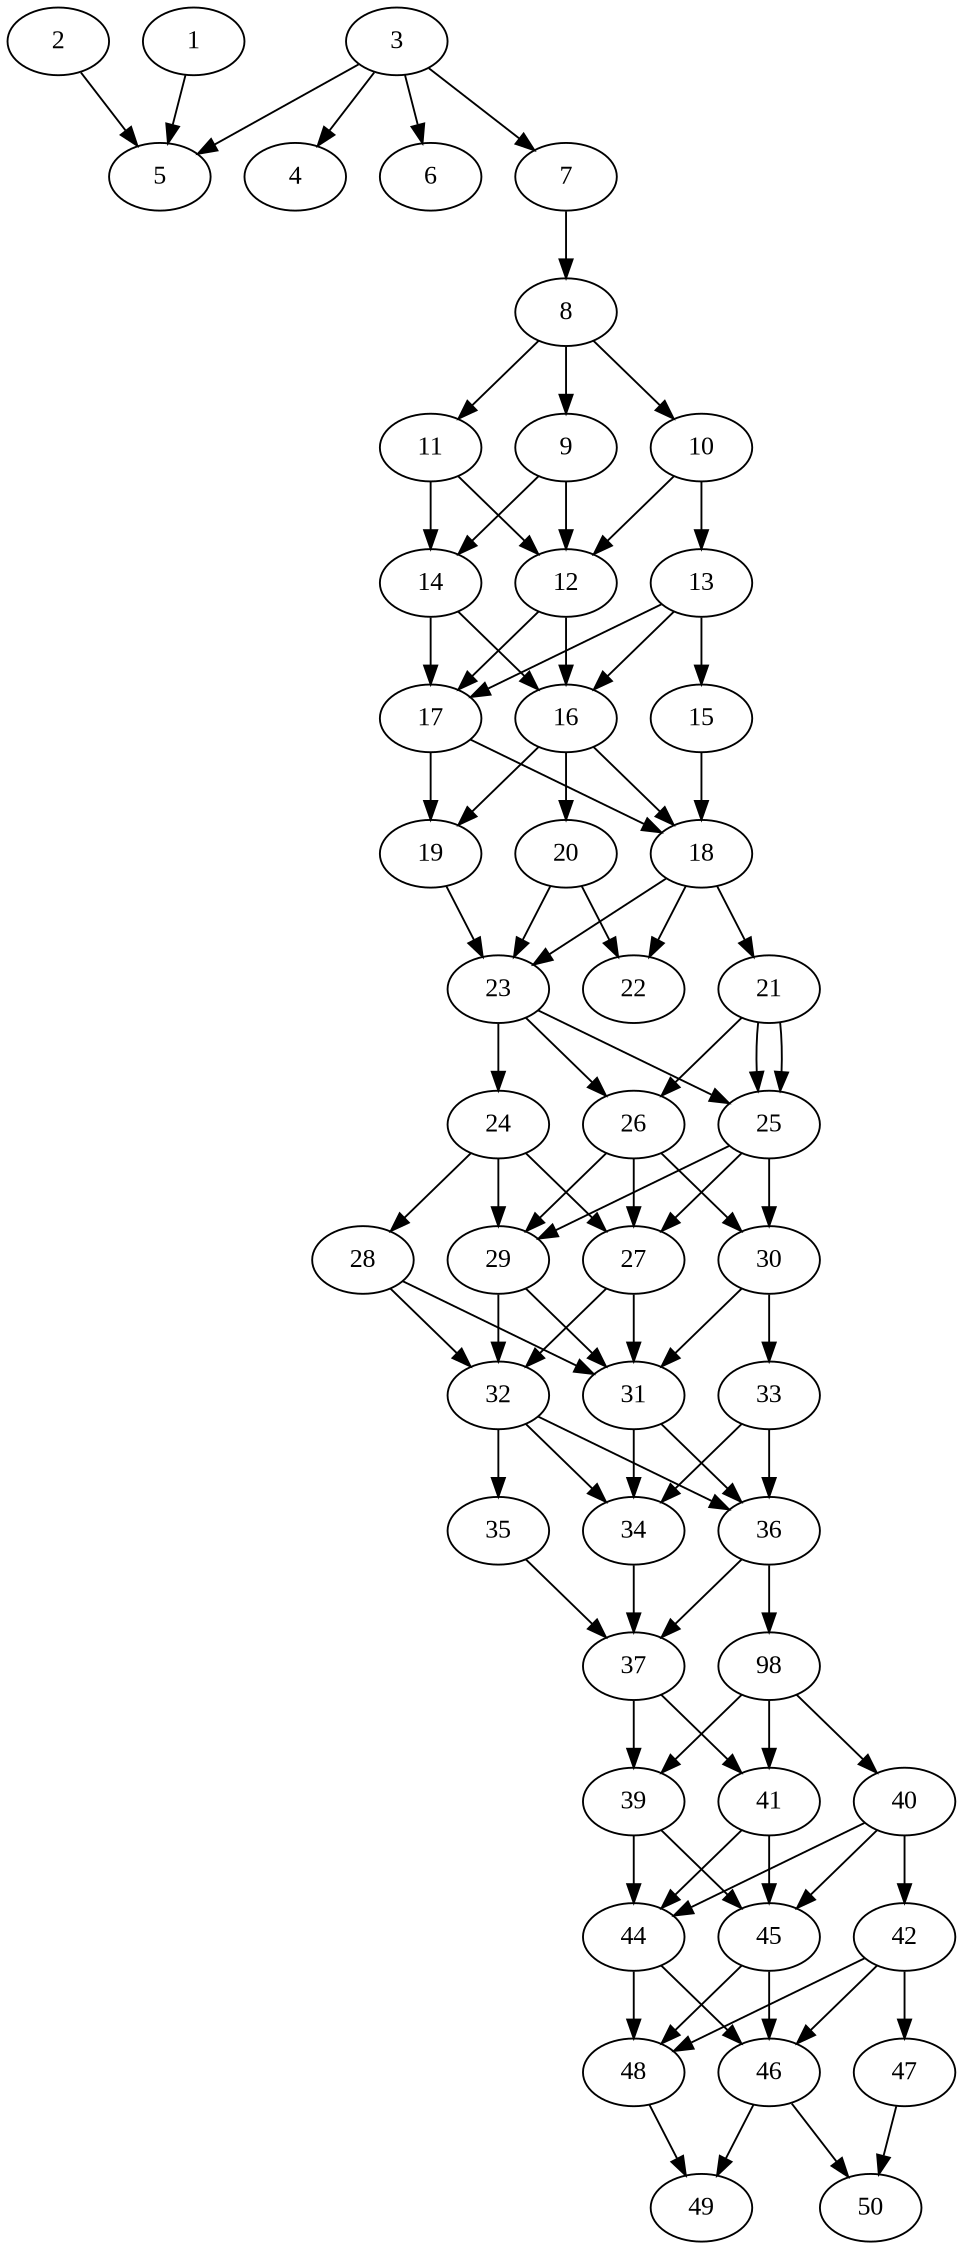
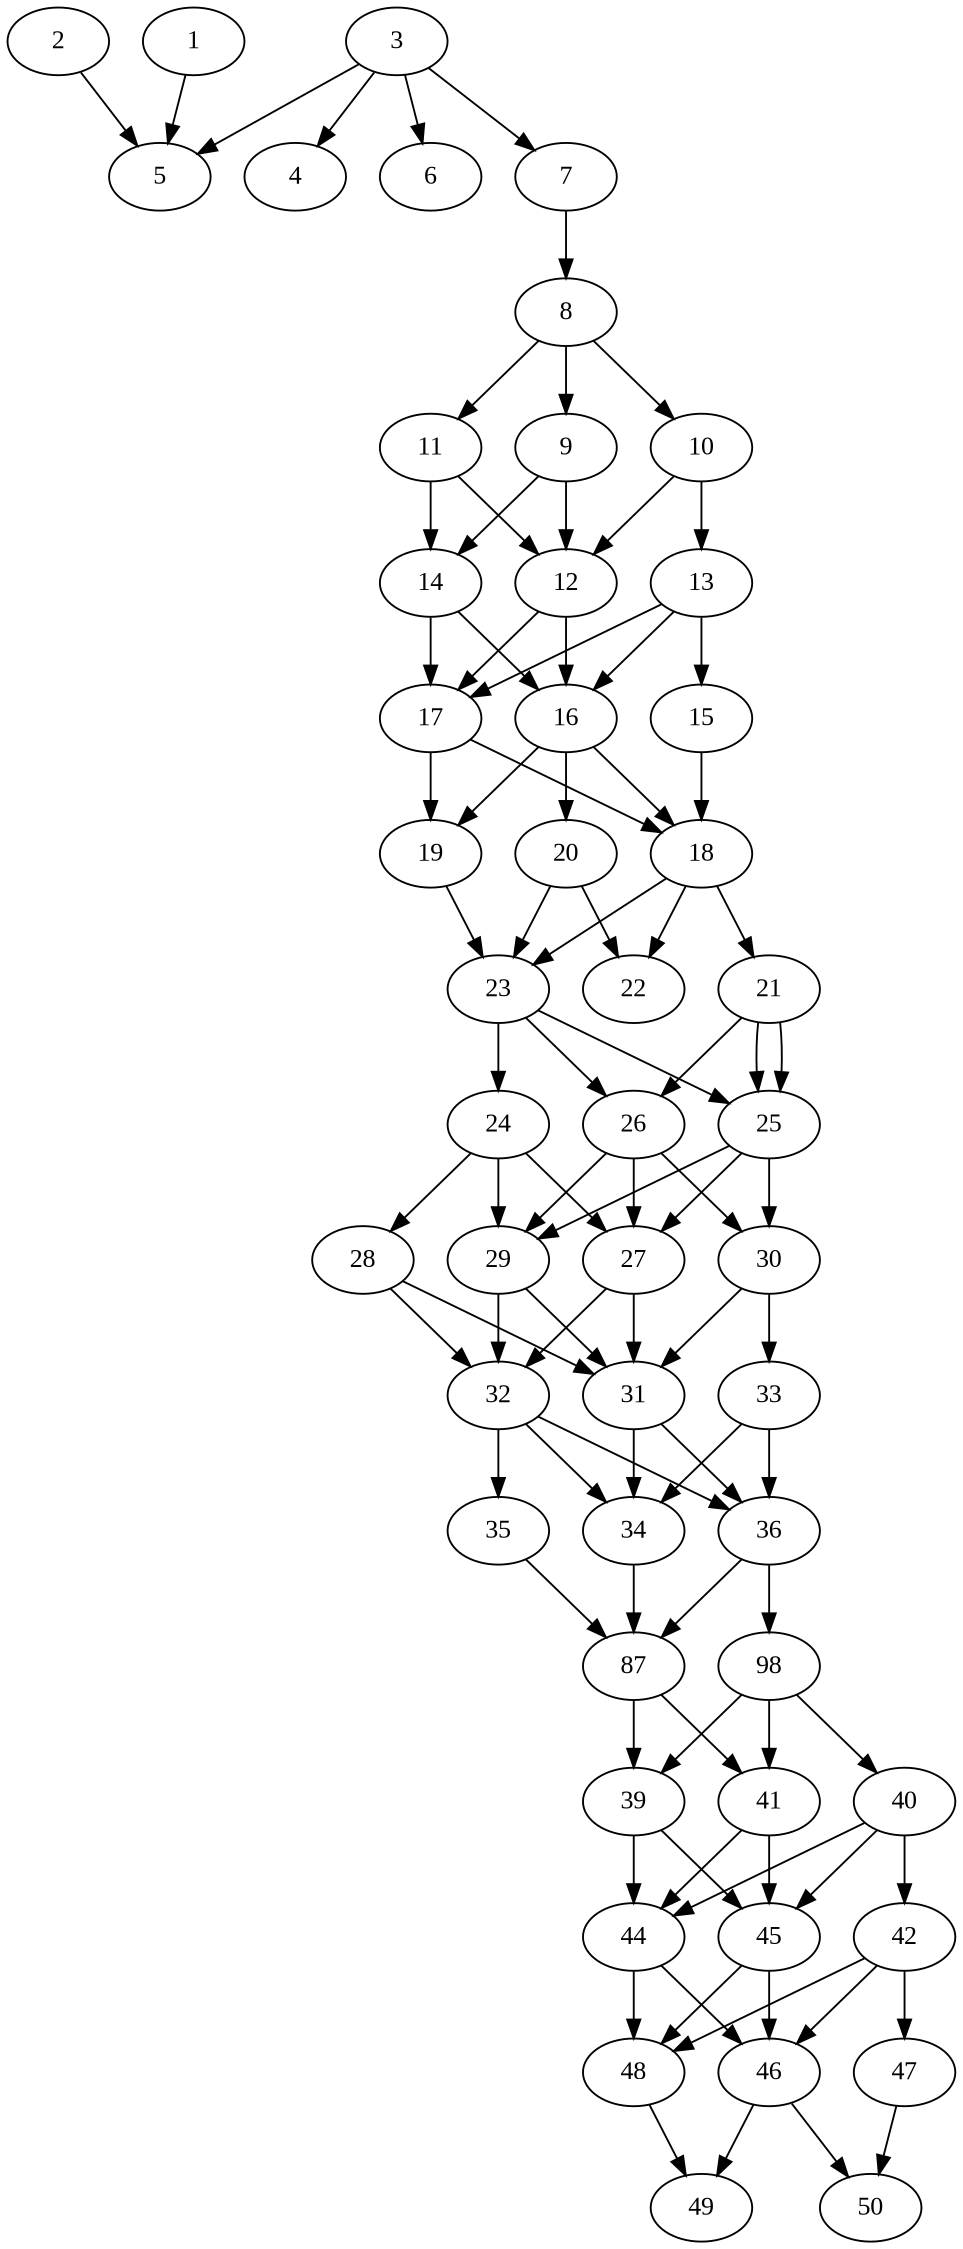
(634, 1666) -> (634, 1666)
